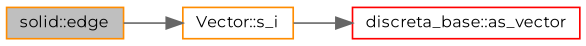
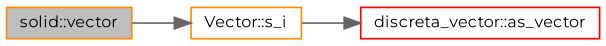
(65, 23) -> (69, 23)
(466, 23) -> (480, 23)
